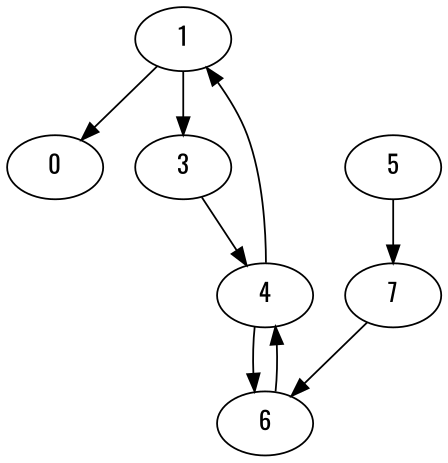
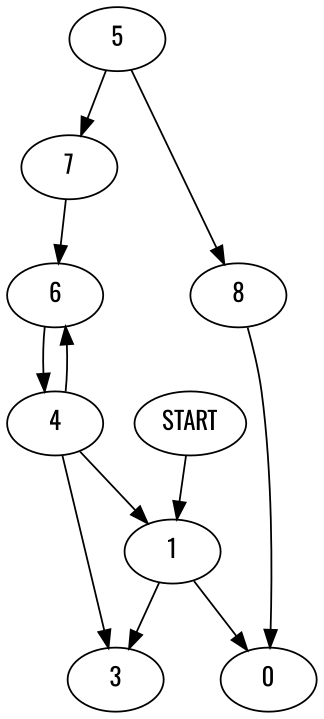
(219, 224) -> (83, 543)
none -> (238, 295)
none -> (190, 423)
